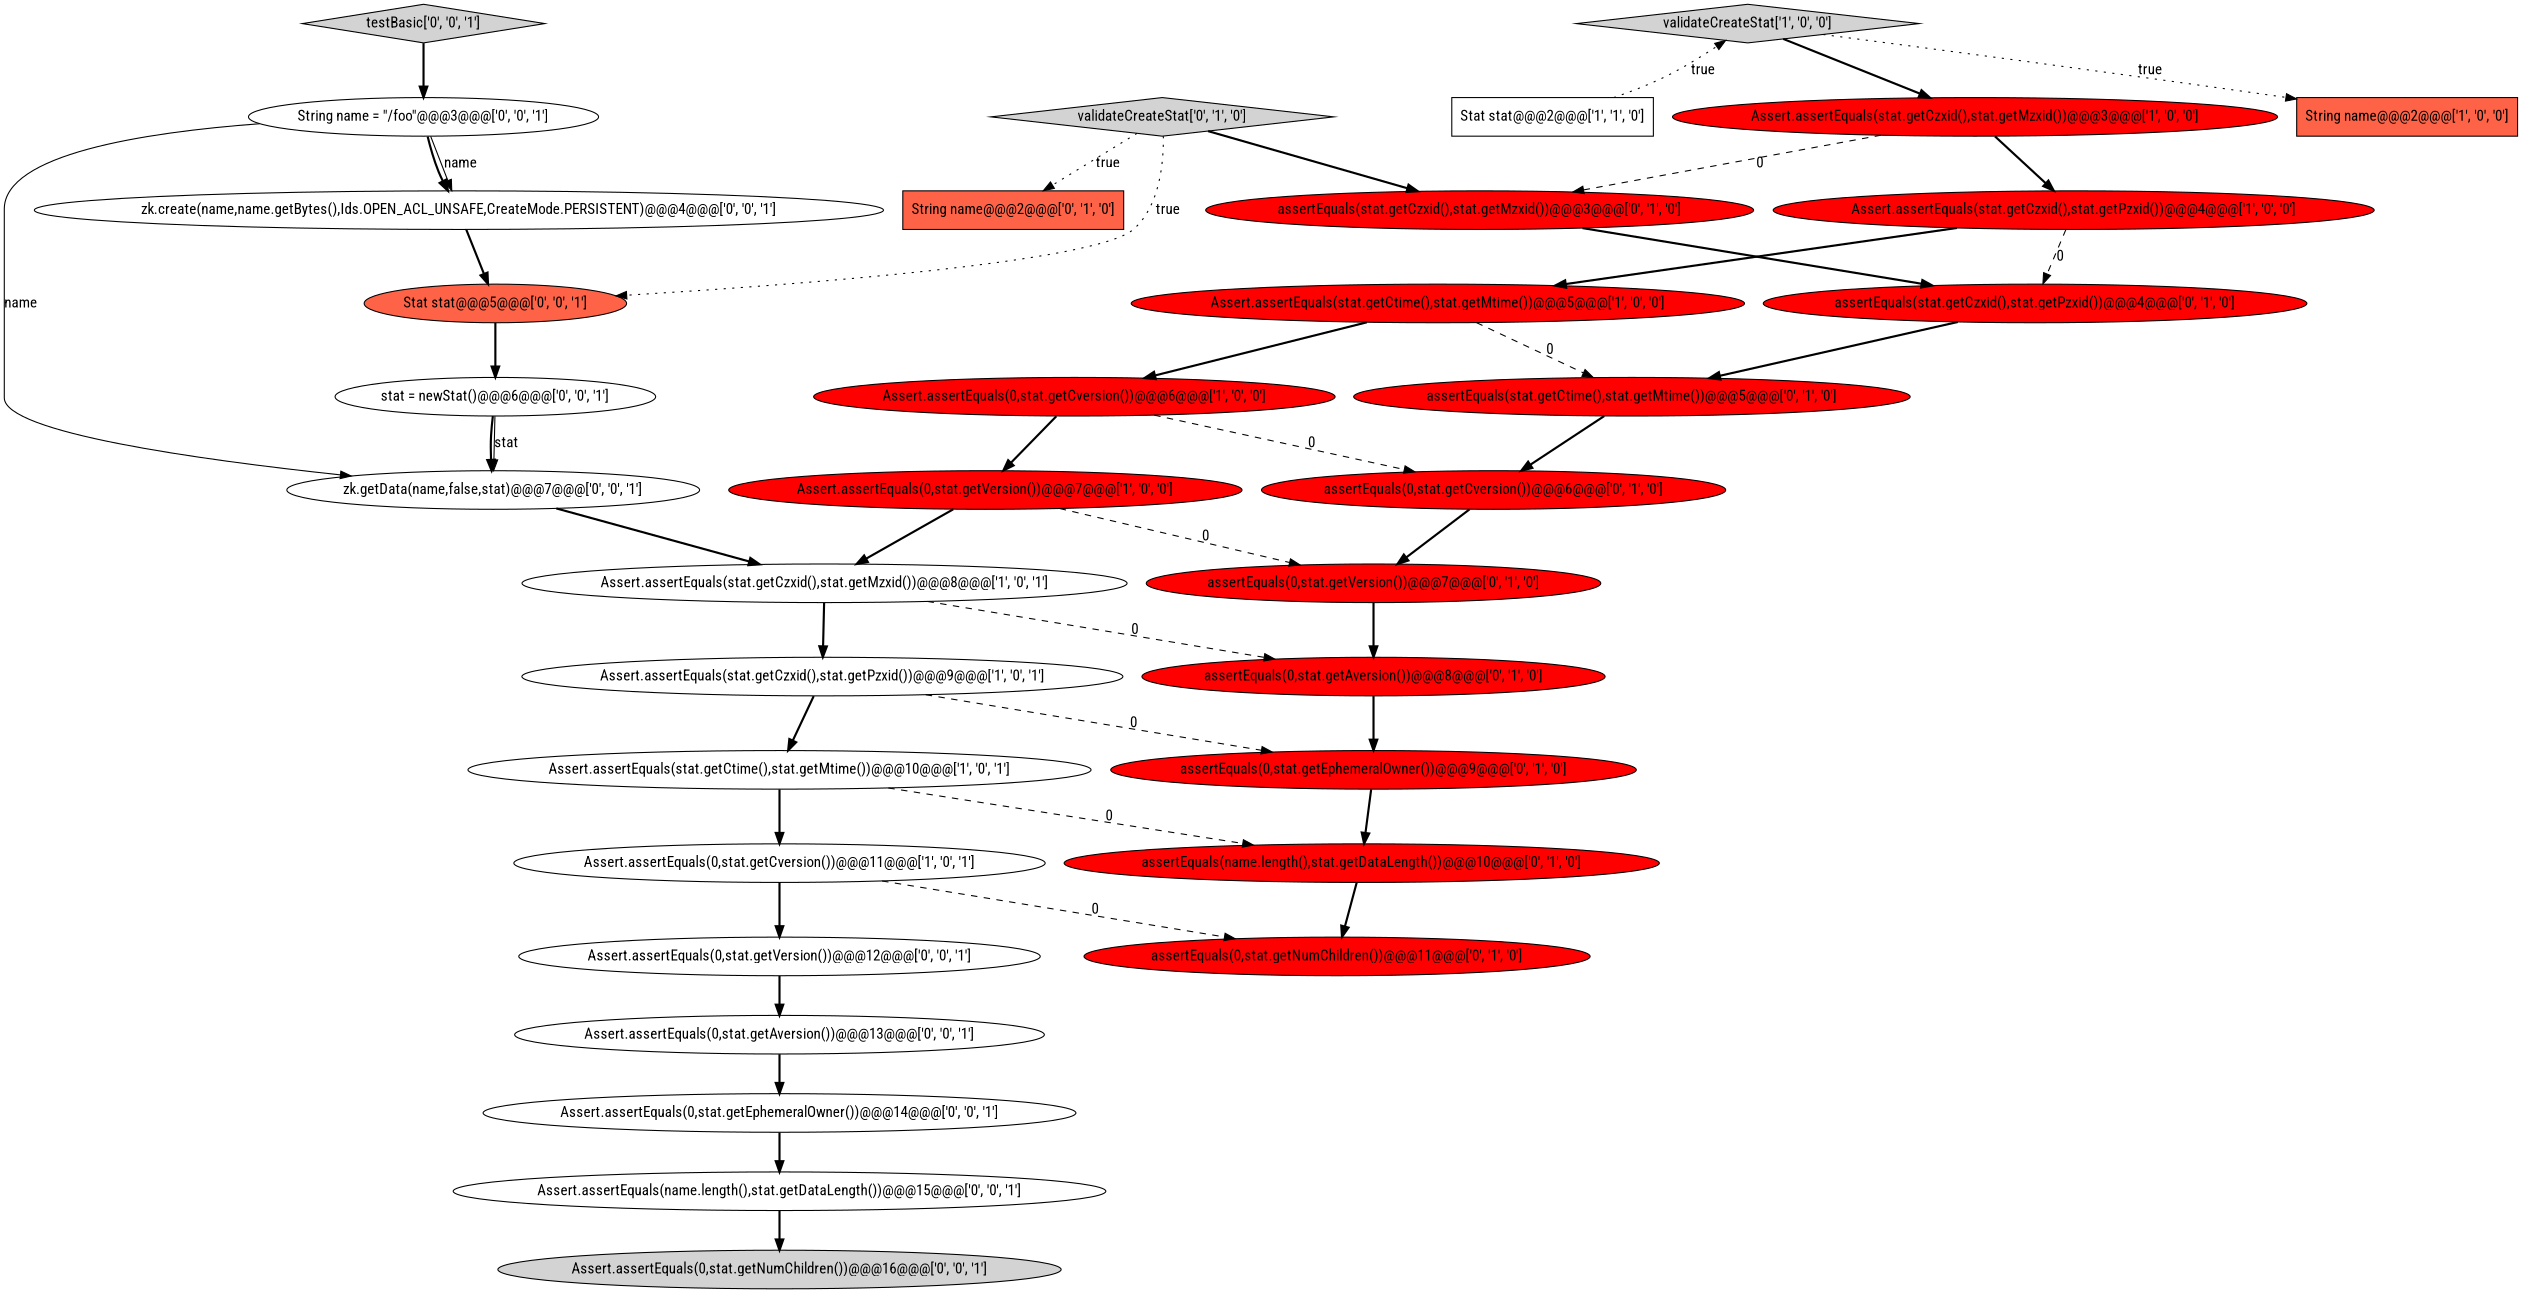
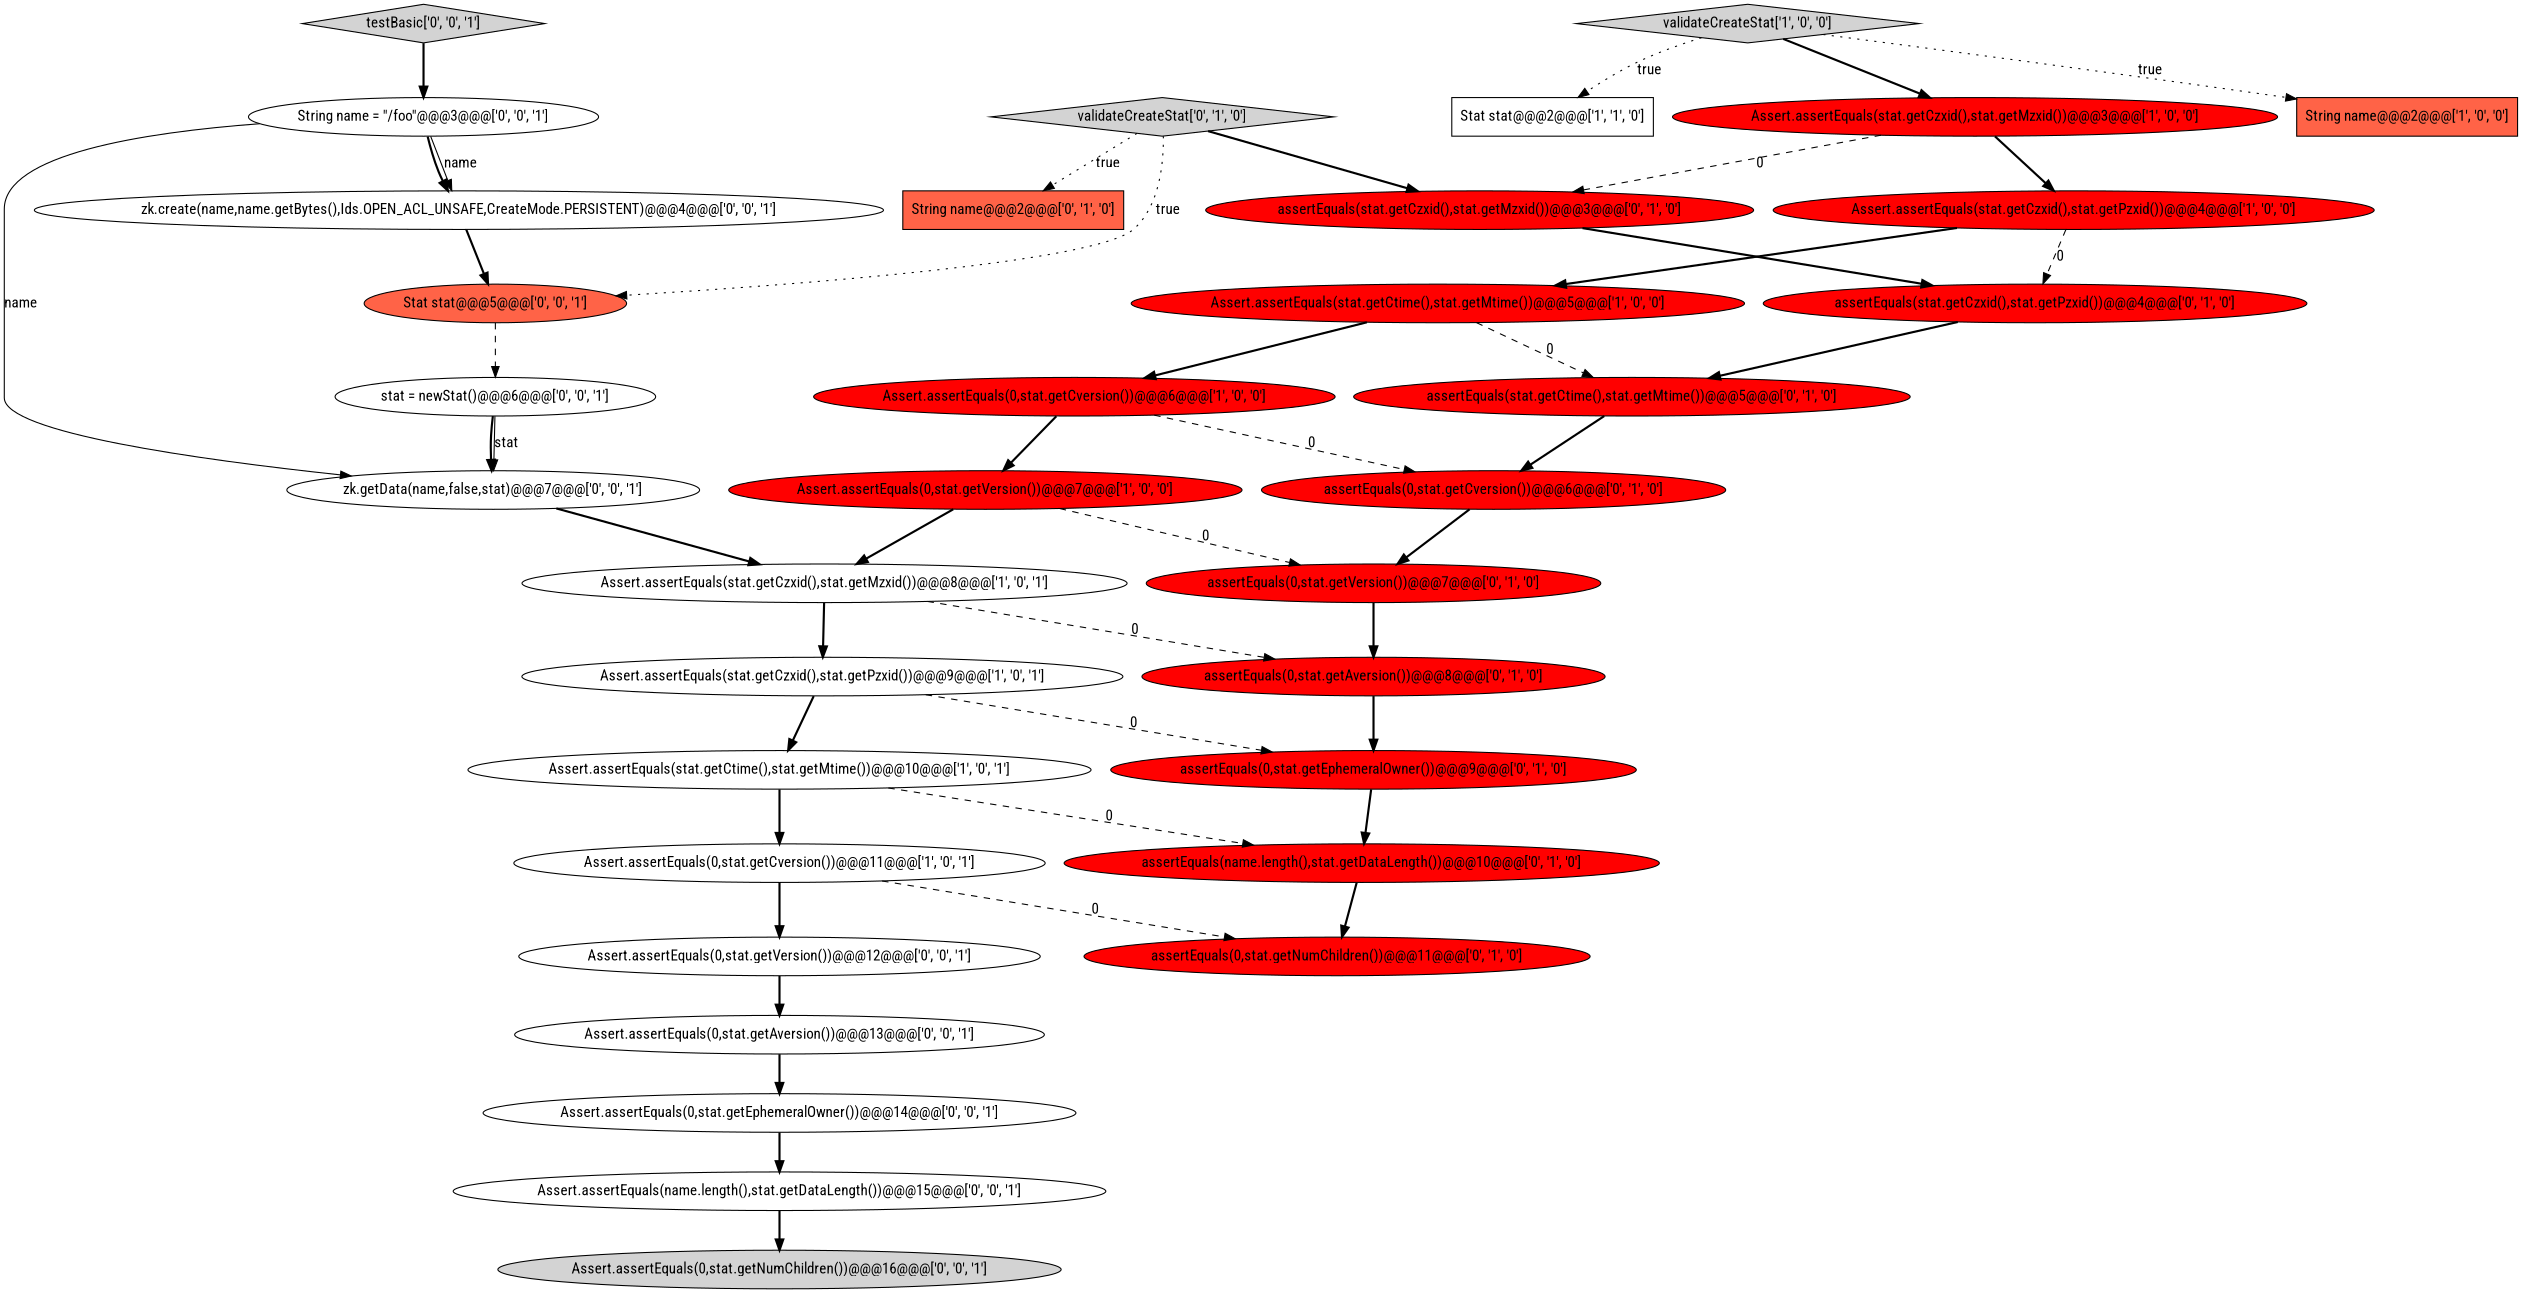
(1667, 76) -> (1642, 60)
(495, 345) -> (495, 345)
